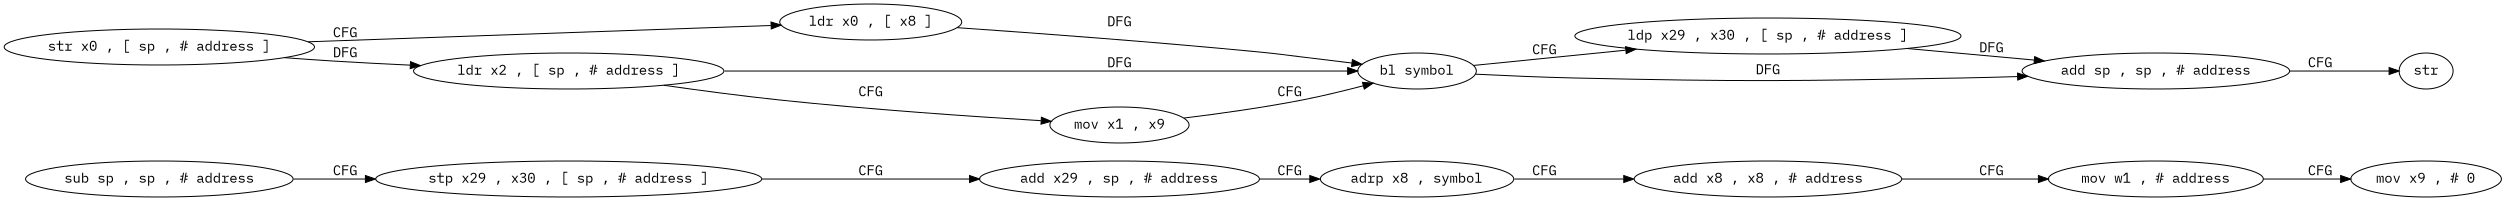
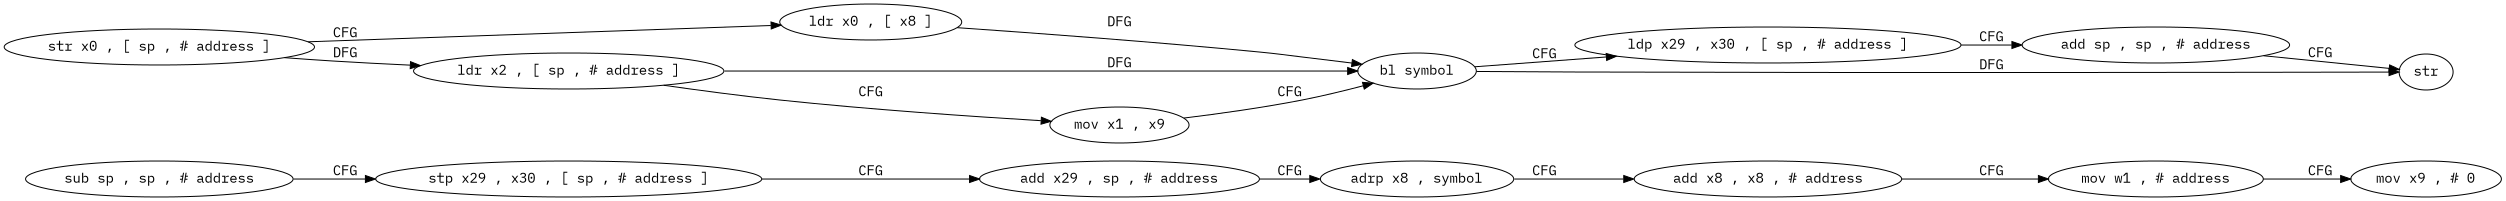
(1991, 48) -> (1991, 38)
(1746, 81) -> (1933, 73)
